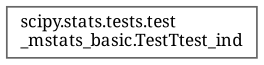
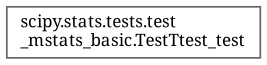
(132, 32) -> (134, 32)
